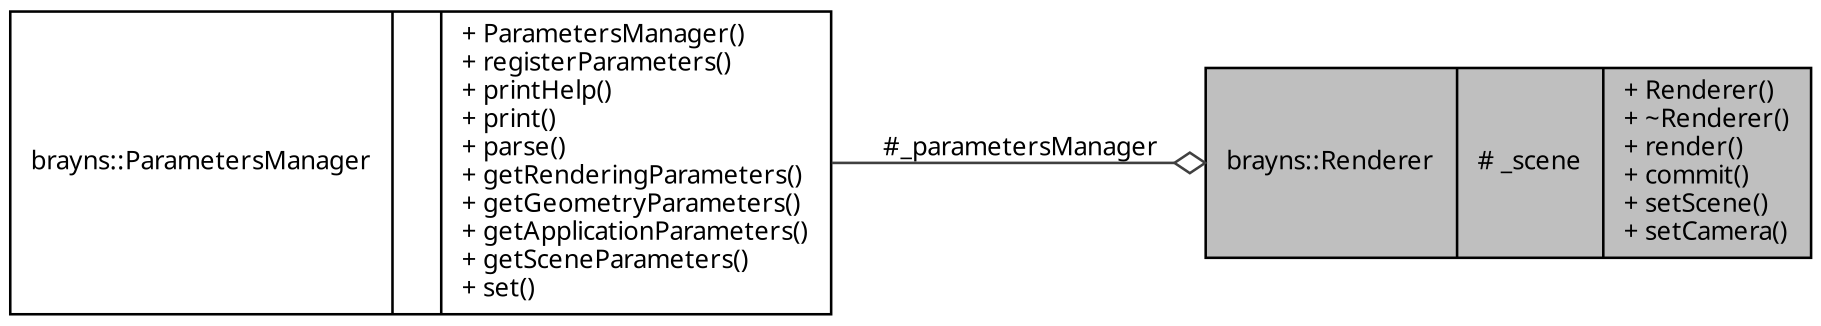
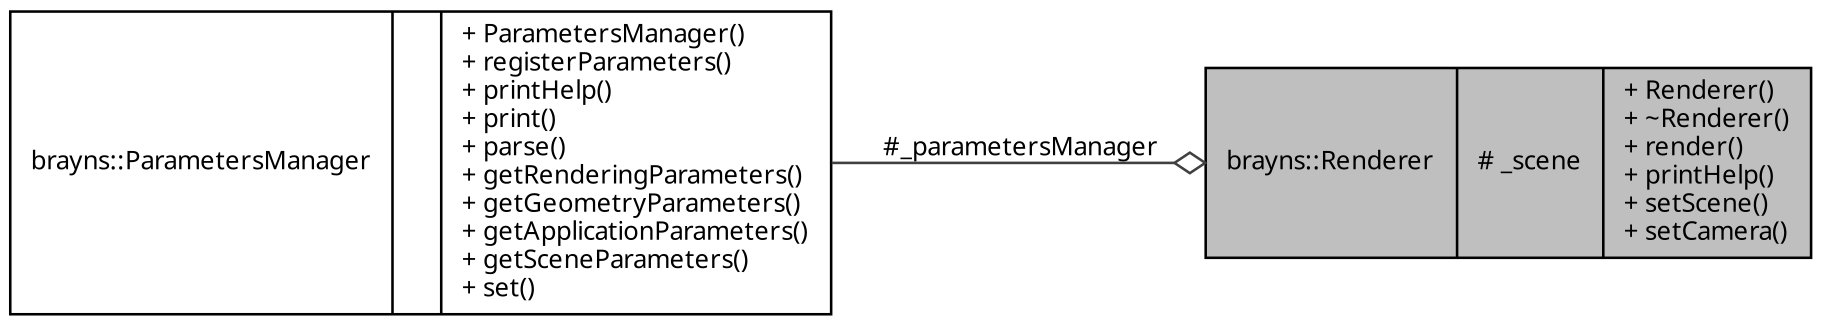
(1687, 176) -> (1699, 176)
